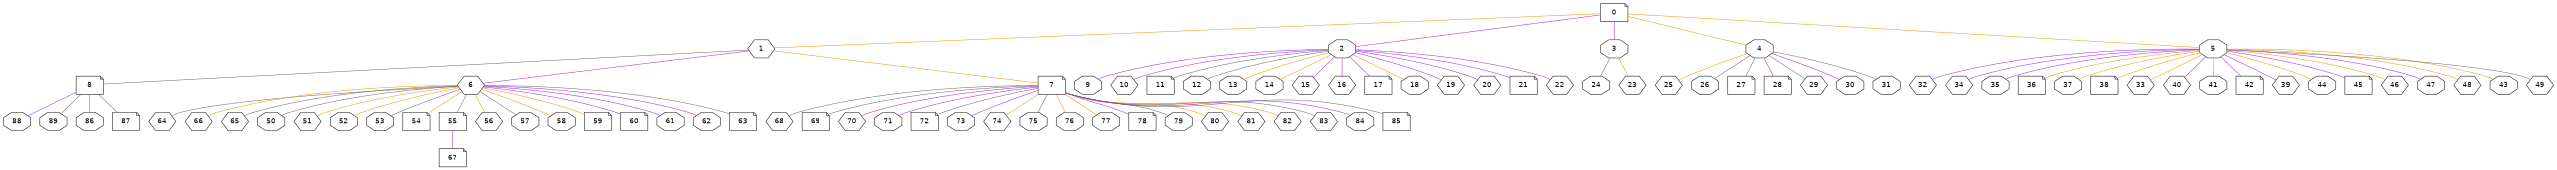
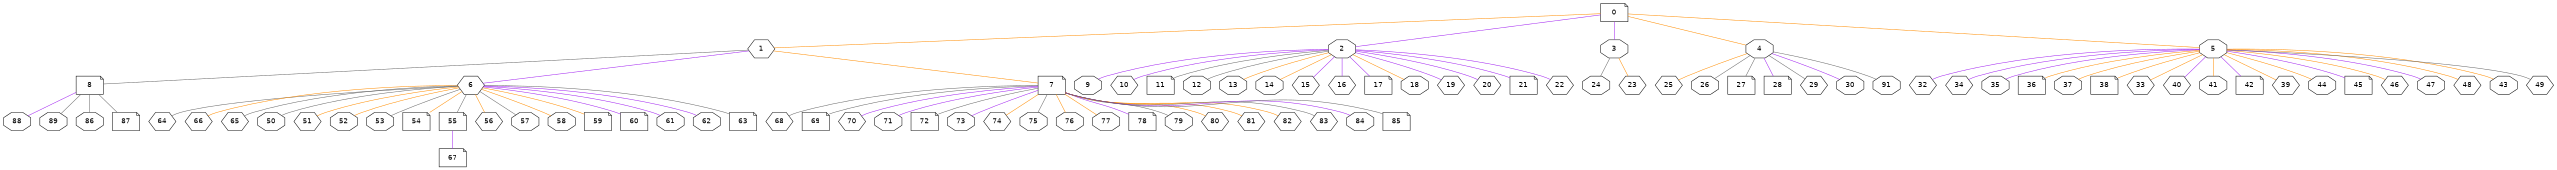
(2250, 67) -> (2250, 67)
(1887, 85) -> (1887, 85)
